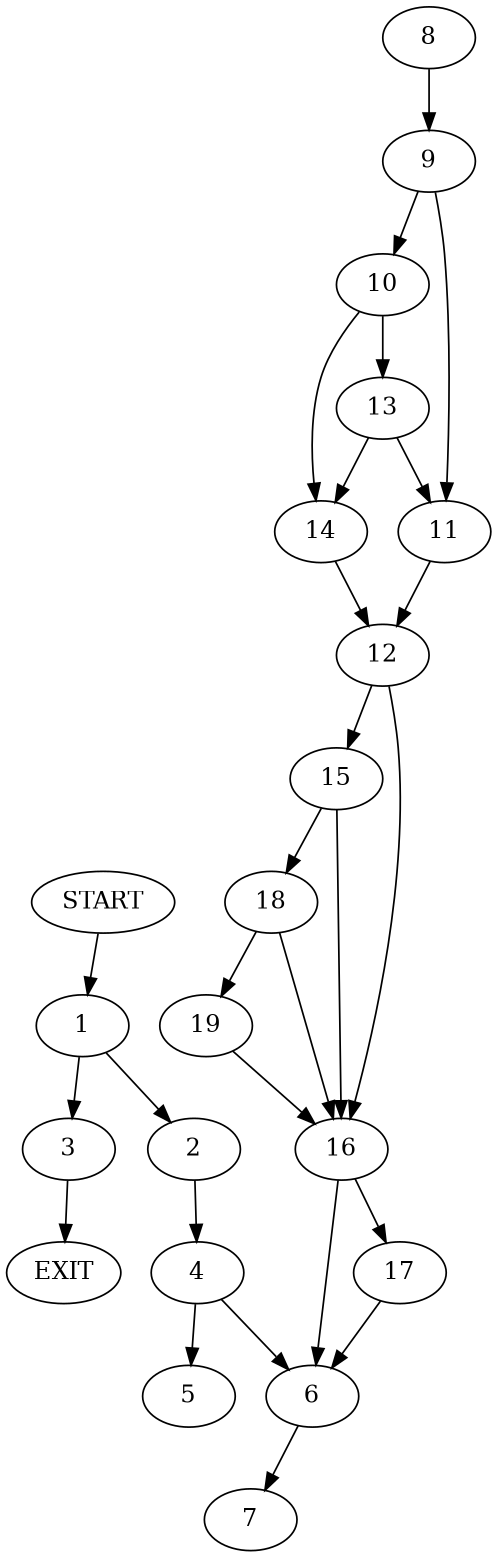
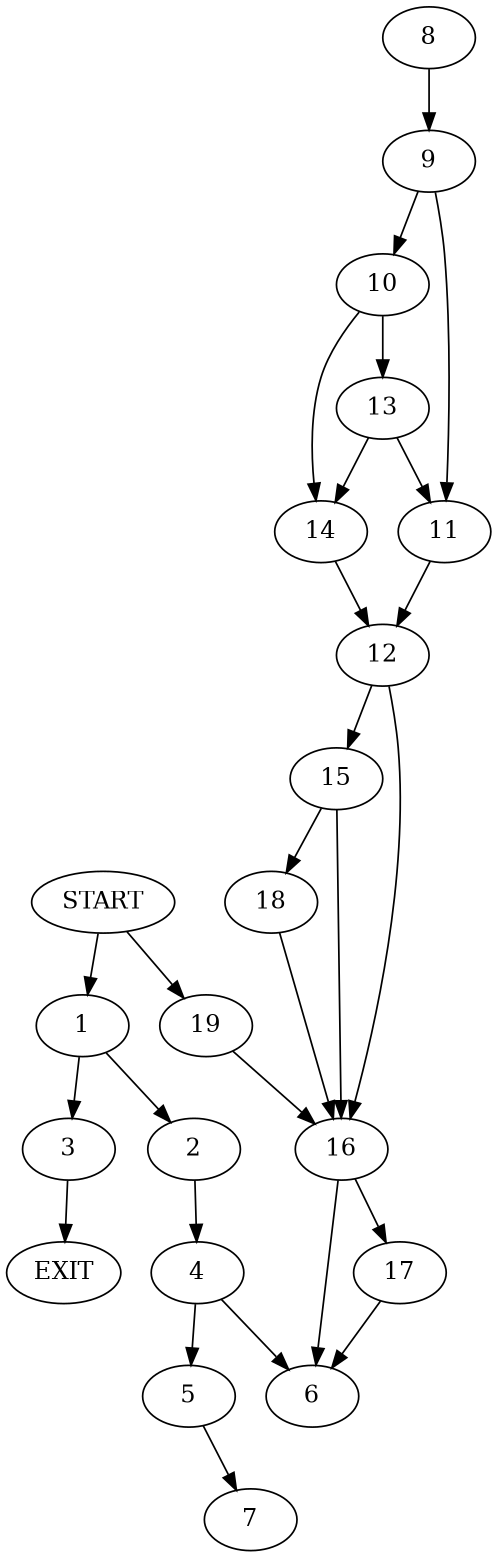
(243, 956) -> (150, 958)
(286, 1450) -> (216, 1450)
